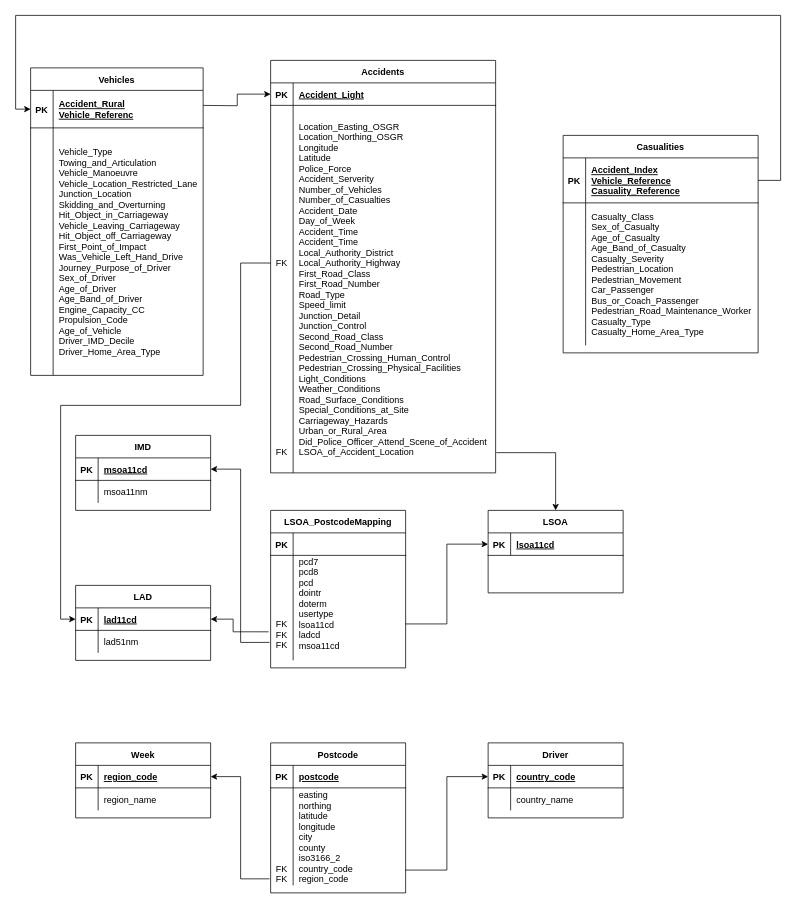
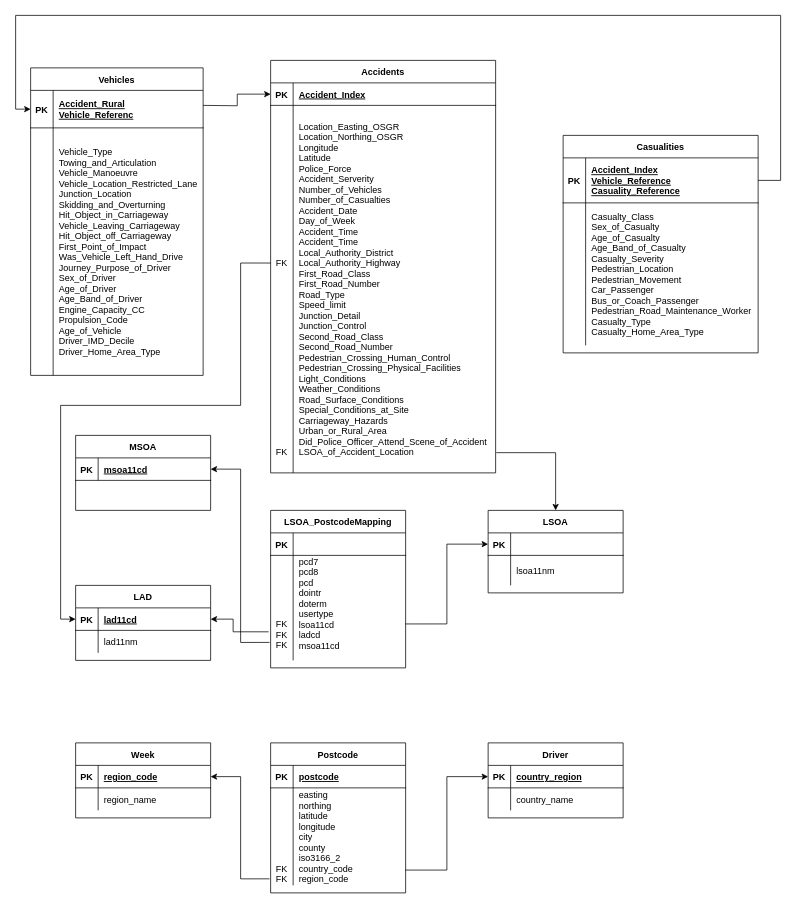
(331, 95) -> (333, 95)
(143, 447) -> (143, 447)
(154, 492) -> none
(567, 544) -> none
none -> (567, 570)
(120, 642) -> (120, 642)
(546, 777) -> (550, 777)
